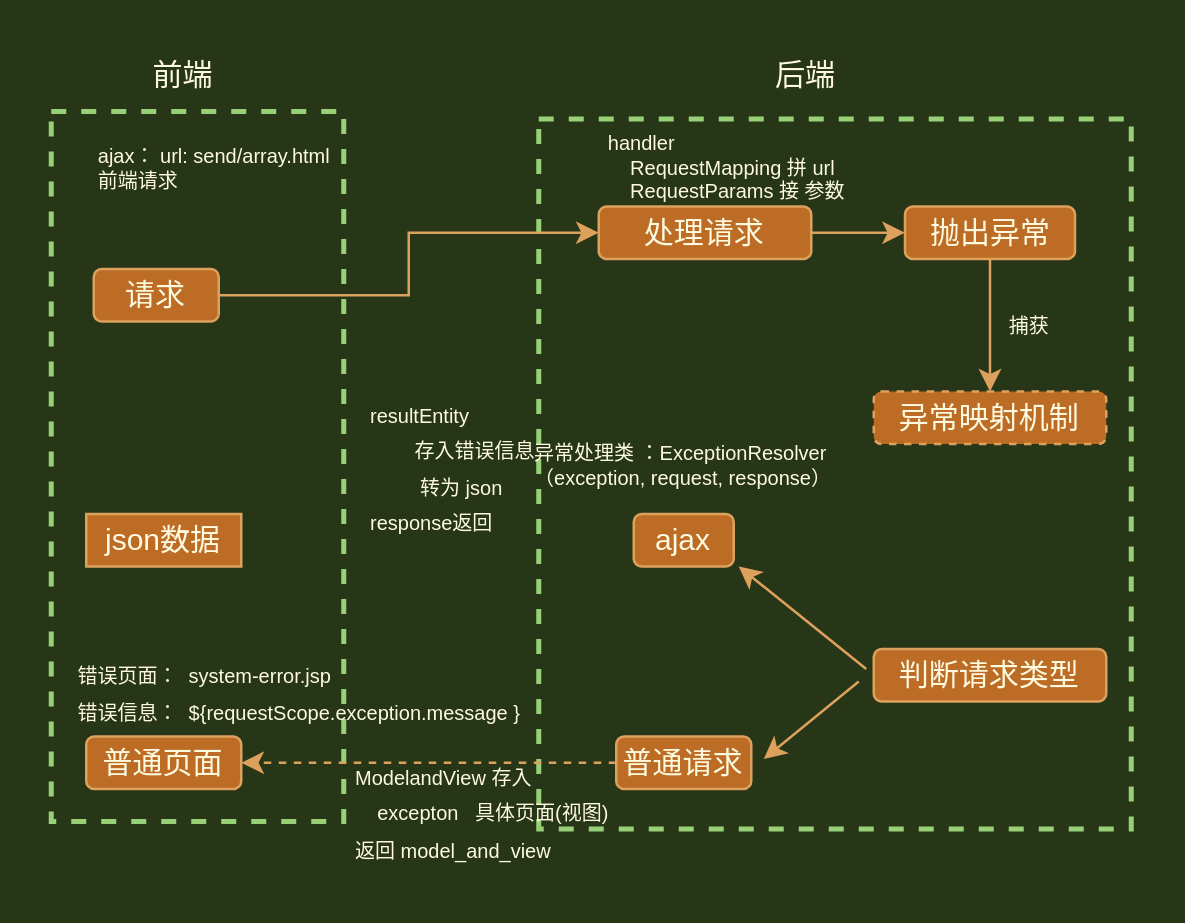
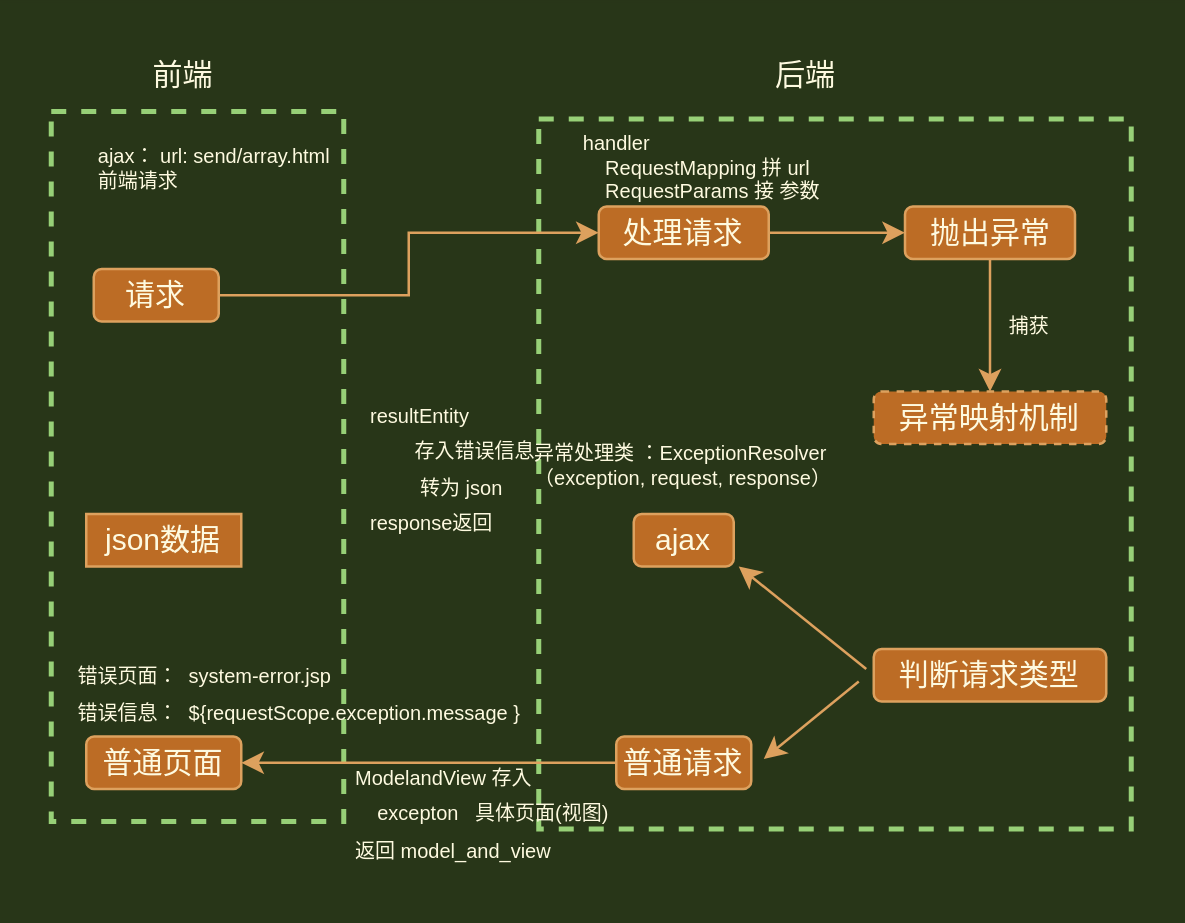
(728, 168) -> (703, 168)
(705, 233) -> (684, 233)
(434, 763) -> (434, 763)
